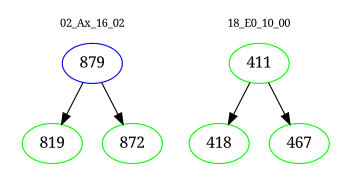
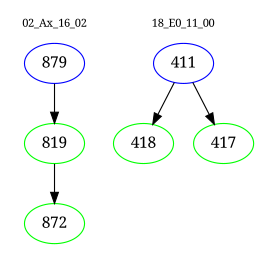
(259, 24) -> (184, 24)
(259, 63) -> (184, 63)
(110, 98) -> (55, 178)
(299, 144) -> (224, 144)
